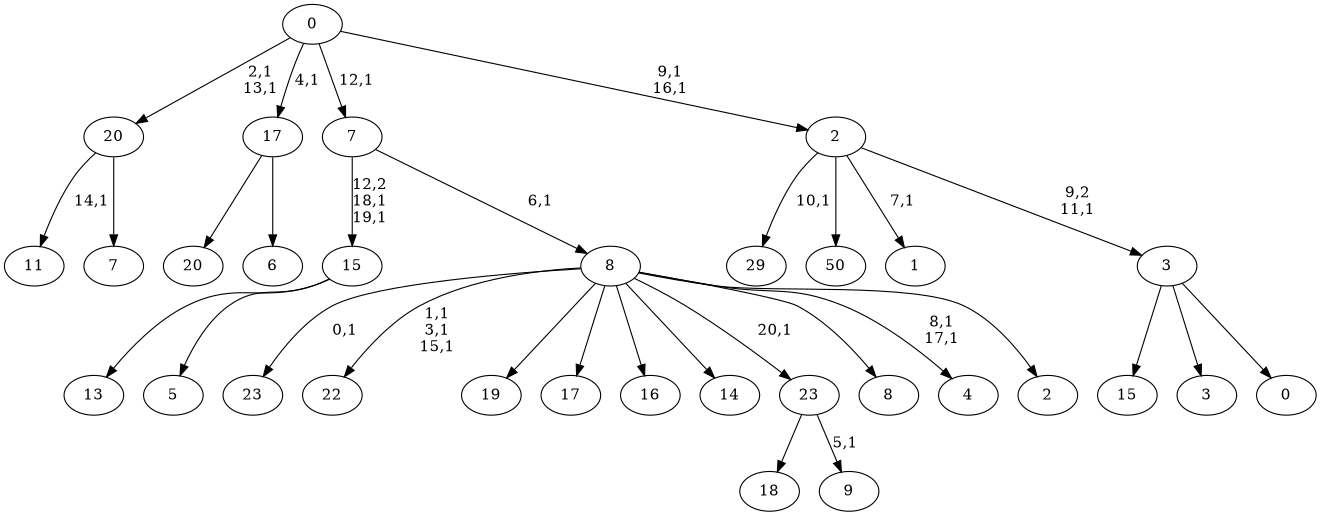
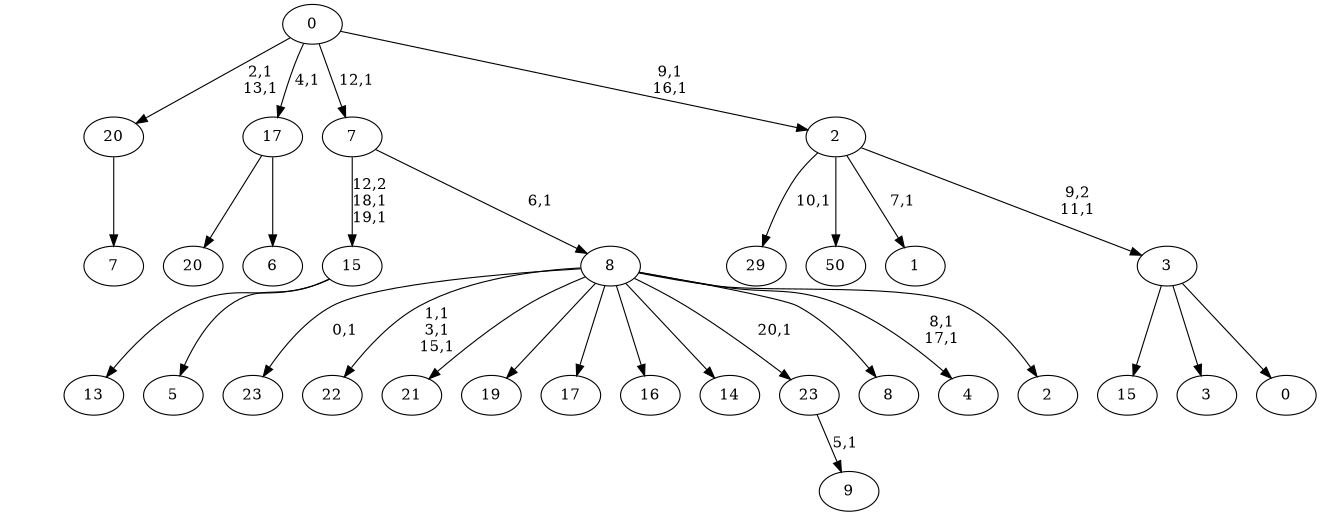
(34, 266) -> none
none -> (412, 395)
(770, 491) -> none
